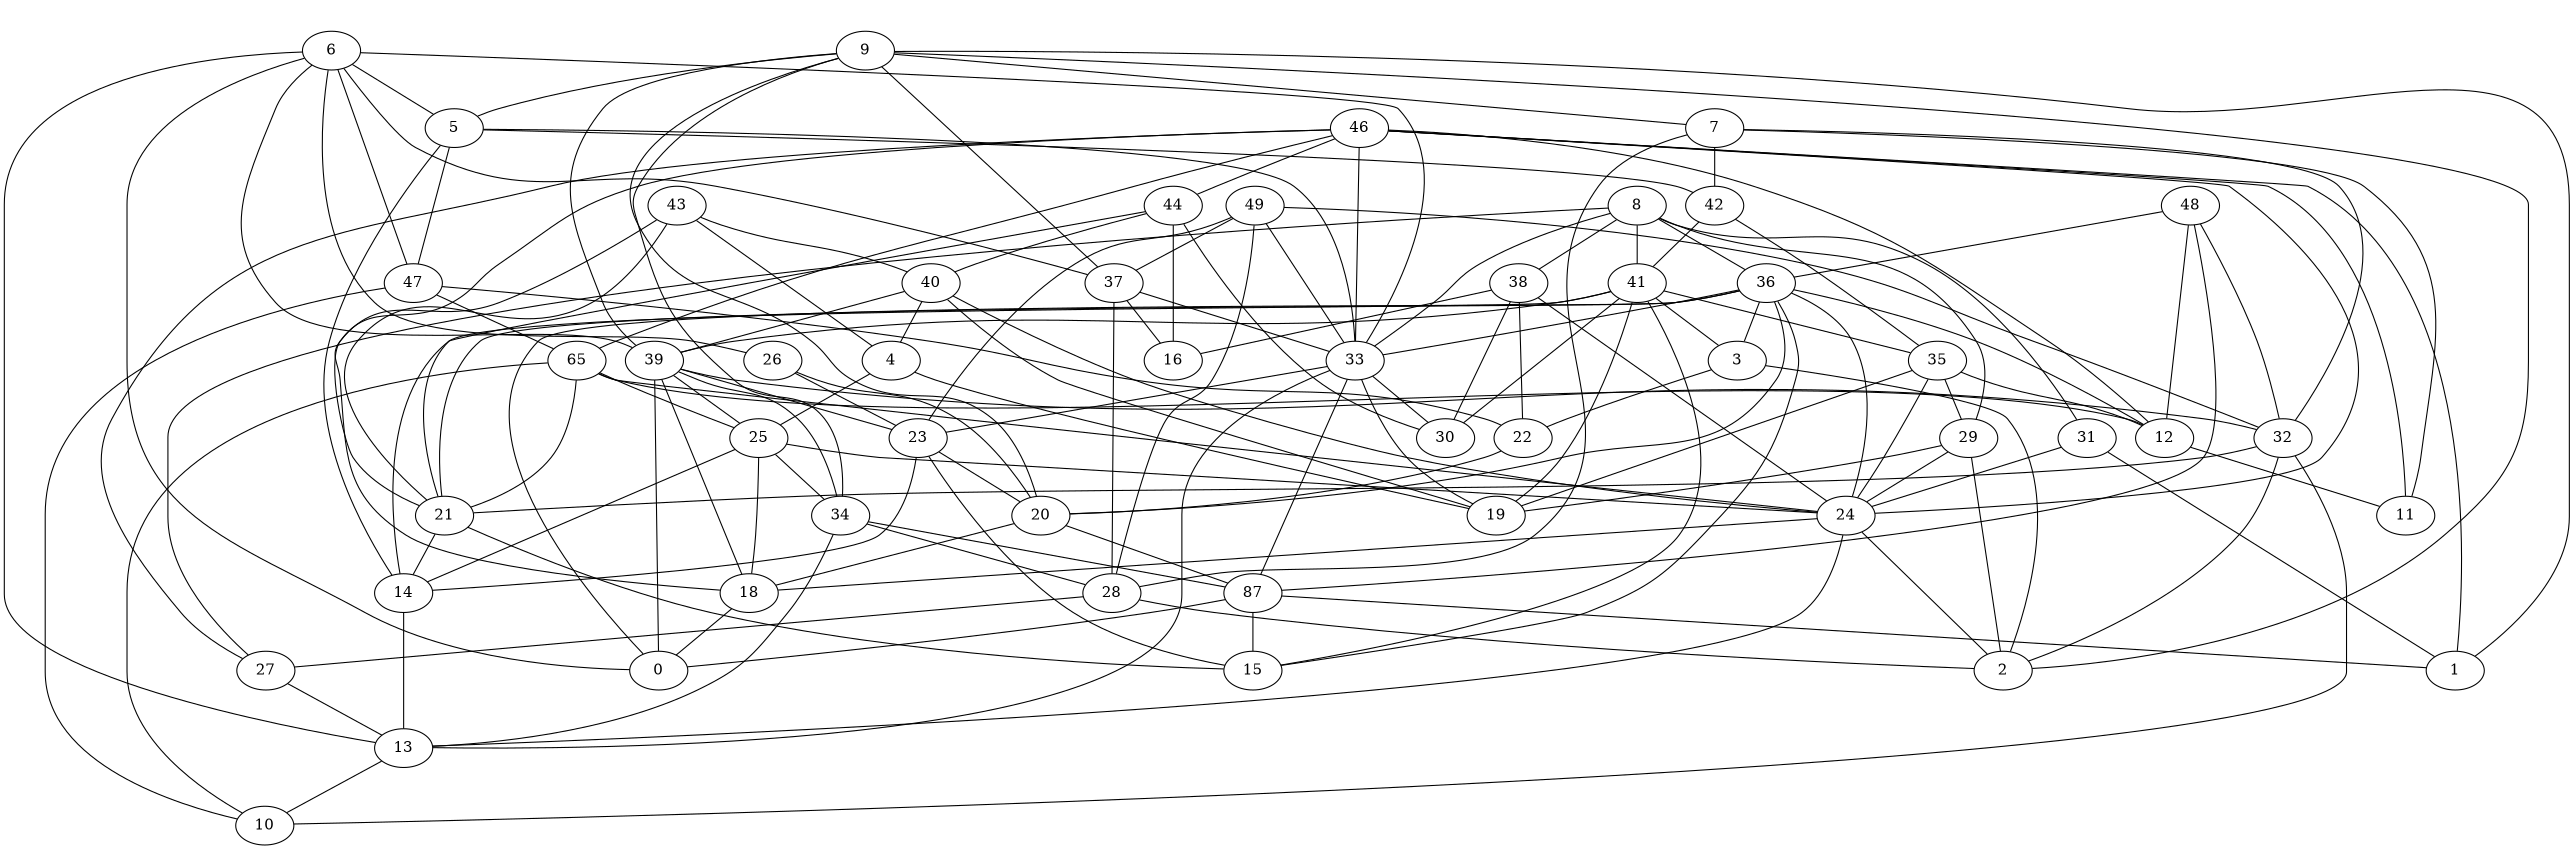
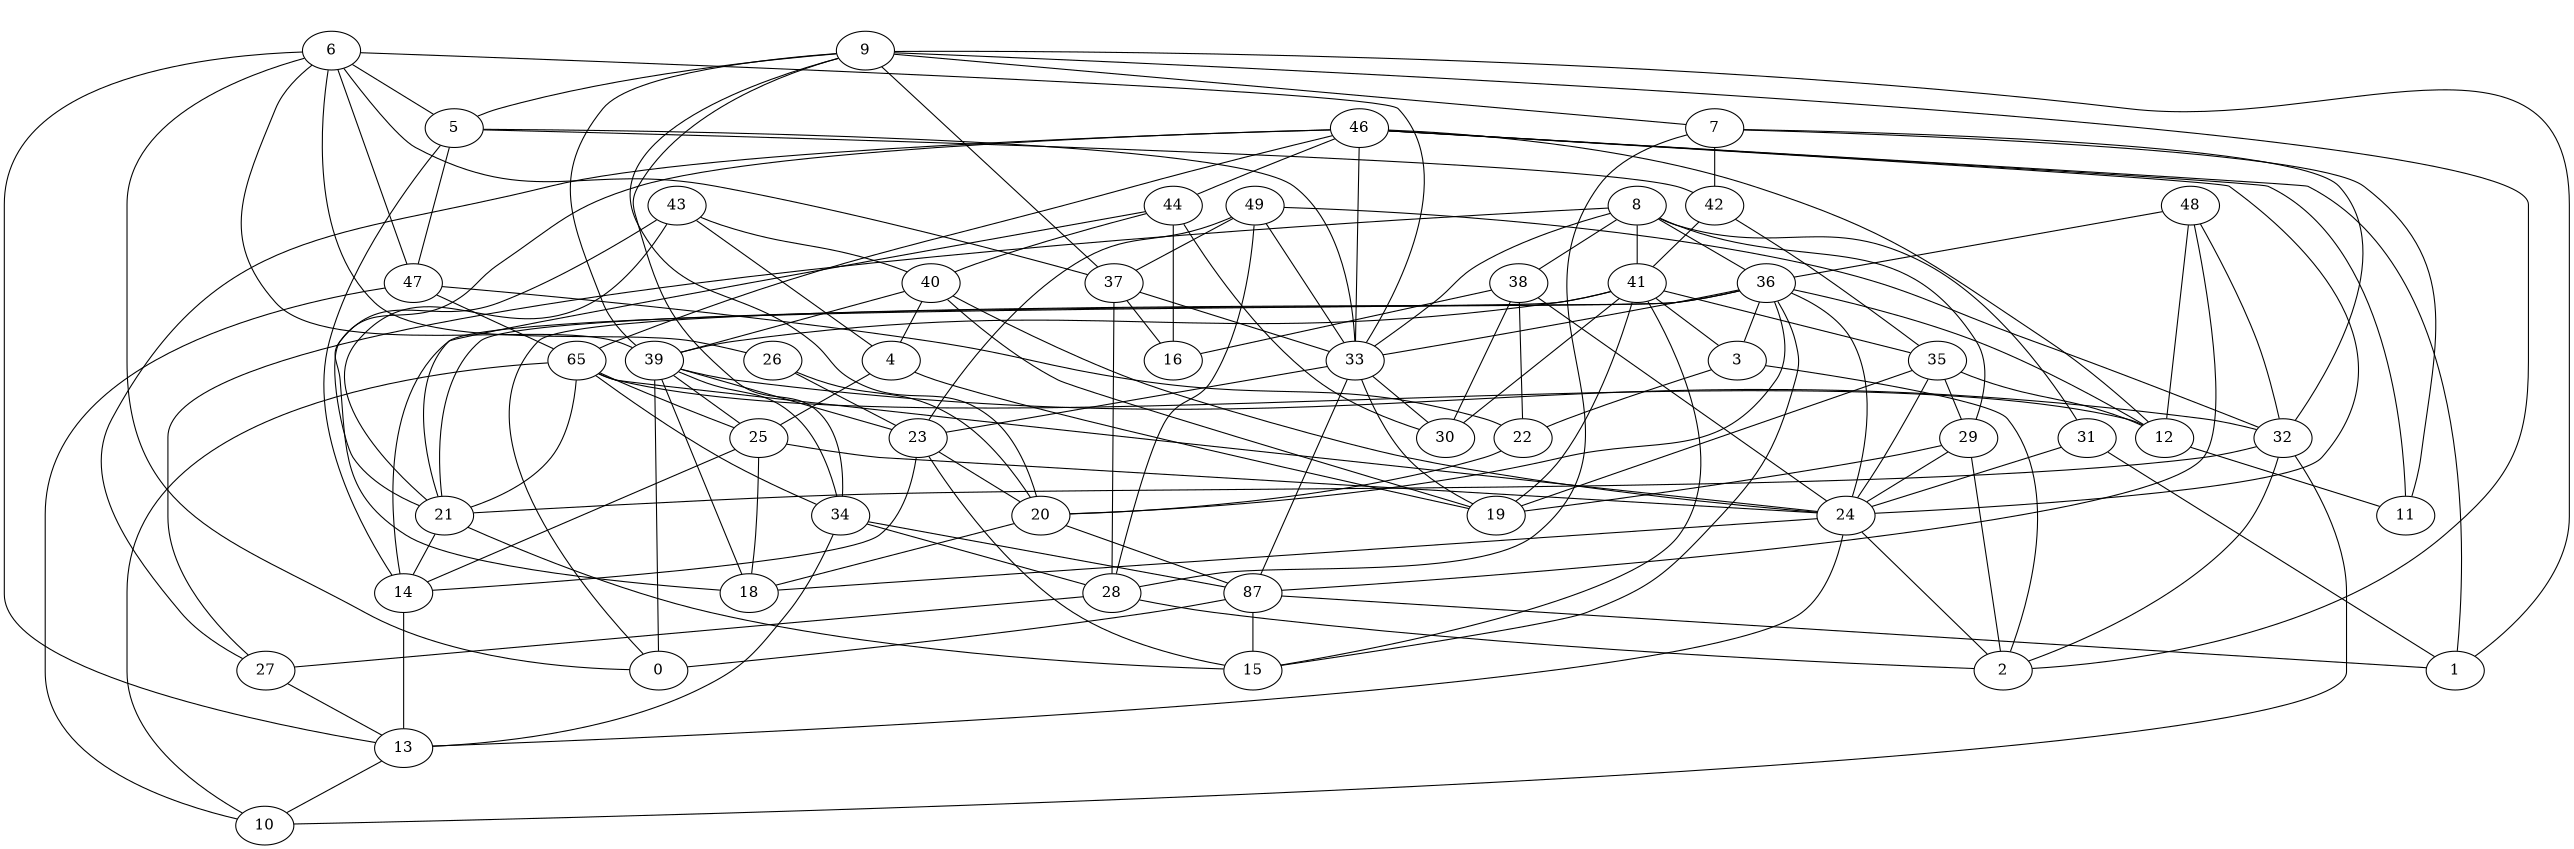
(800, 477) -> (702, 447)
(697, 638) -> none
(978, 712) -> none
